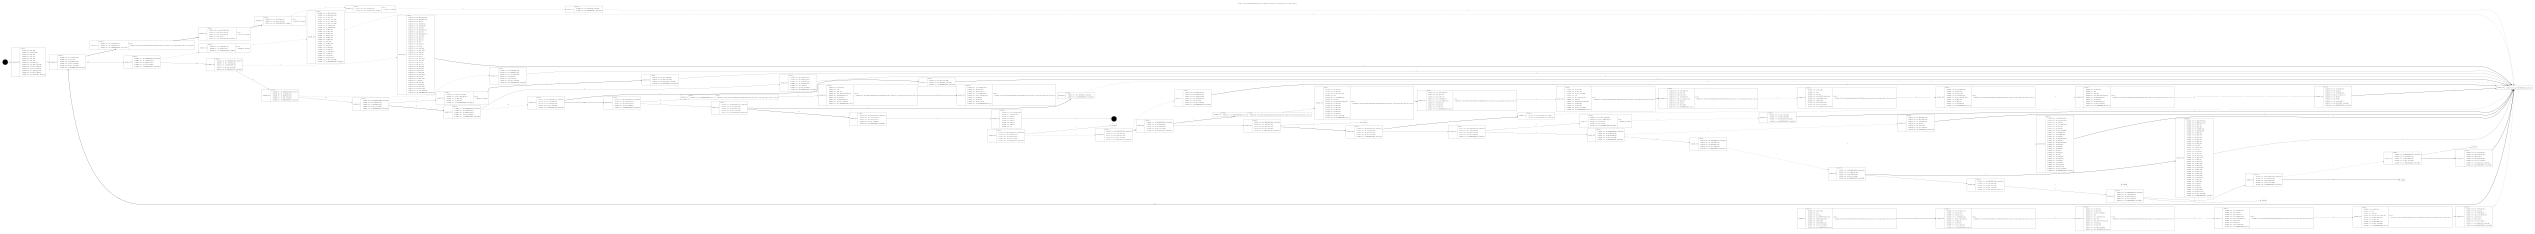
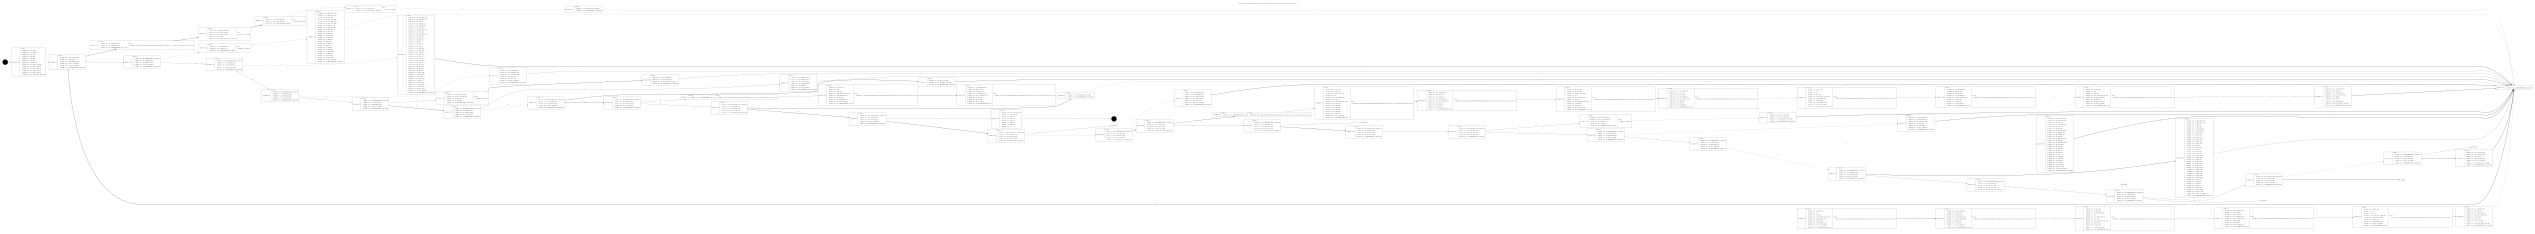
(1536, 116) -> none
none -> (937, 127)
